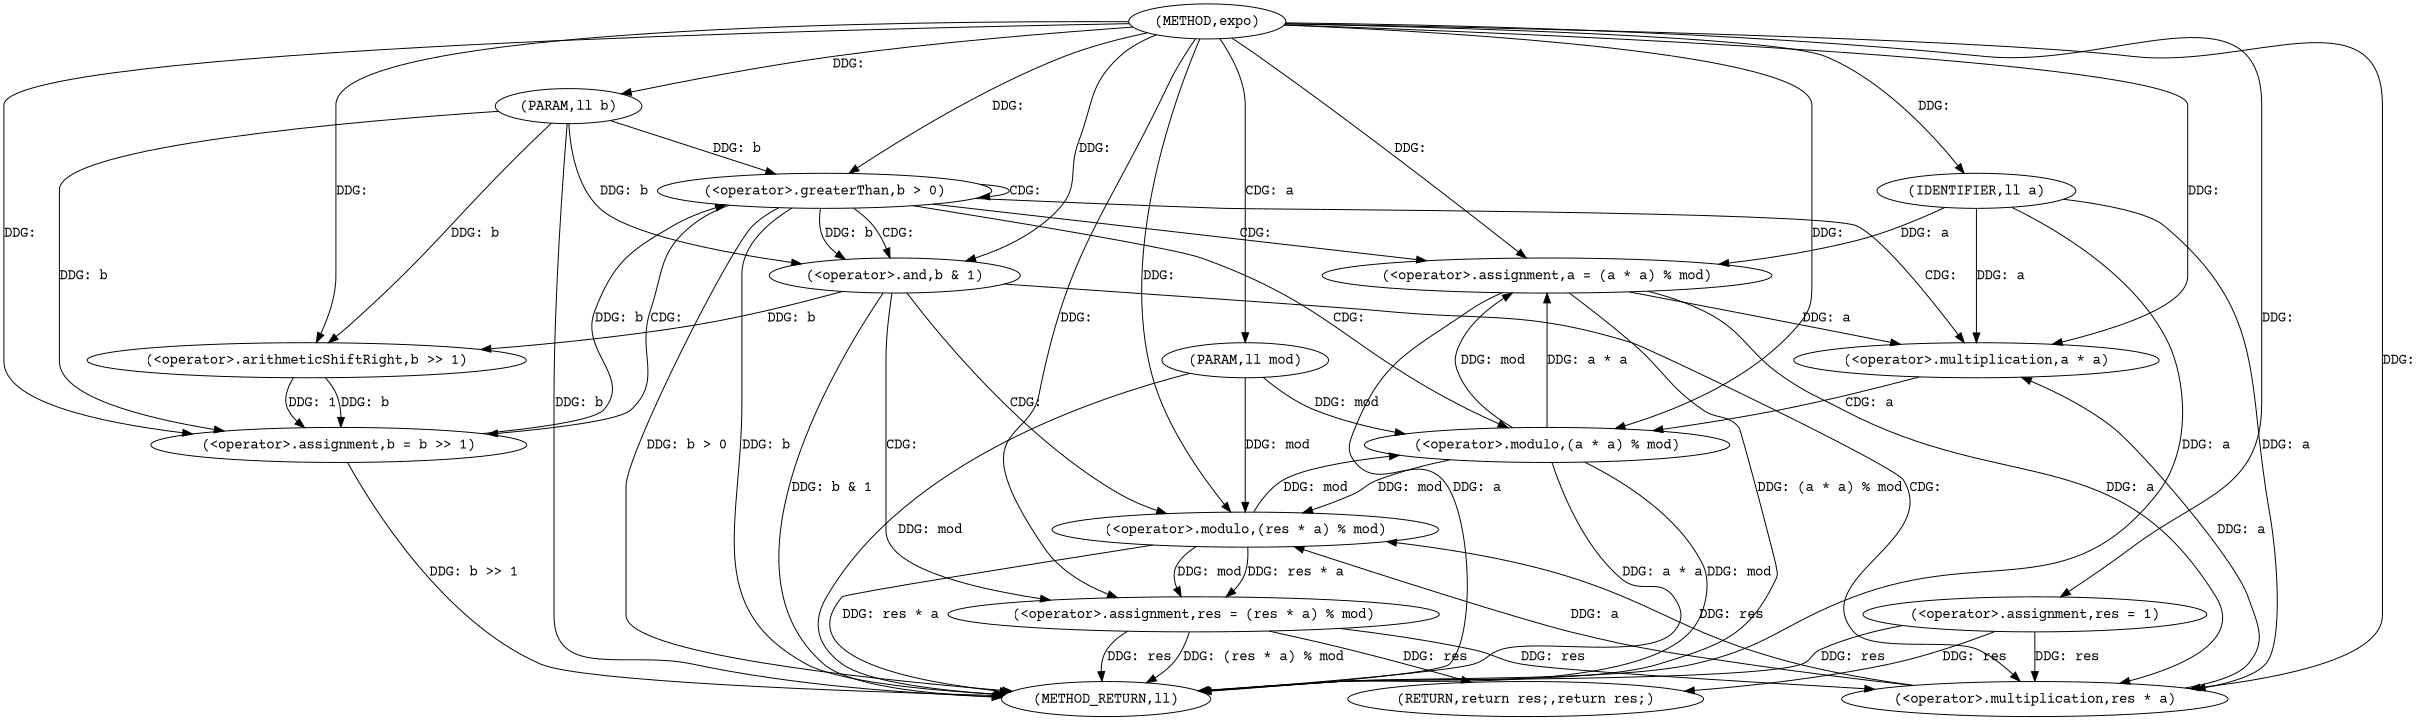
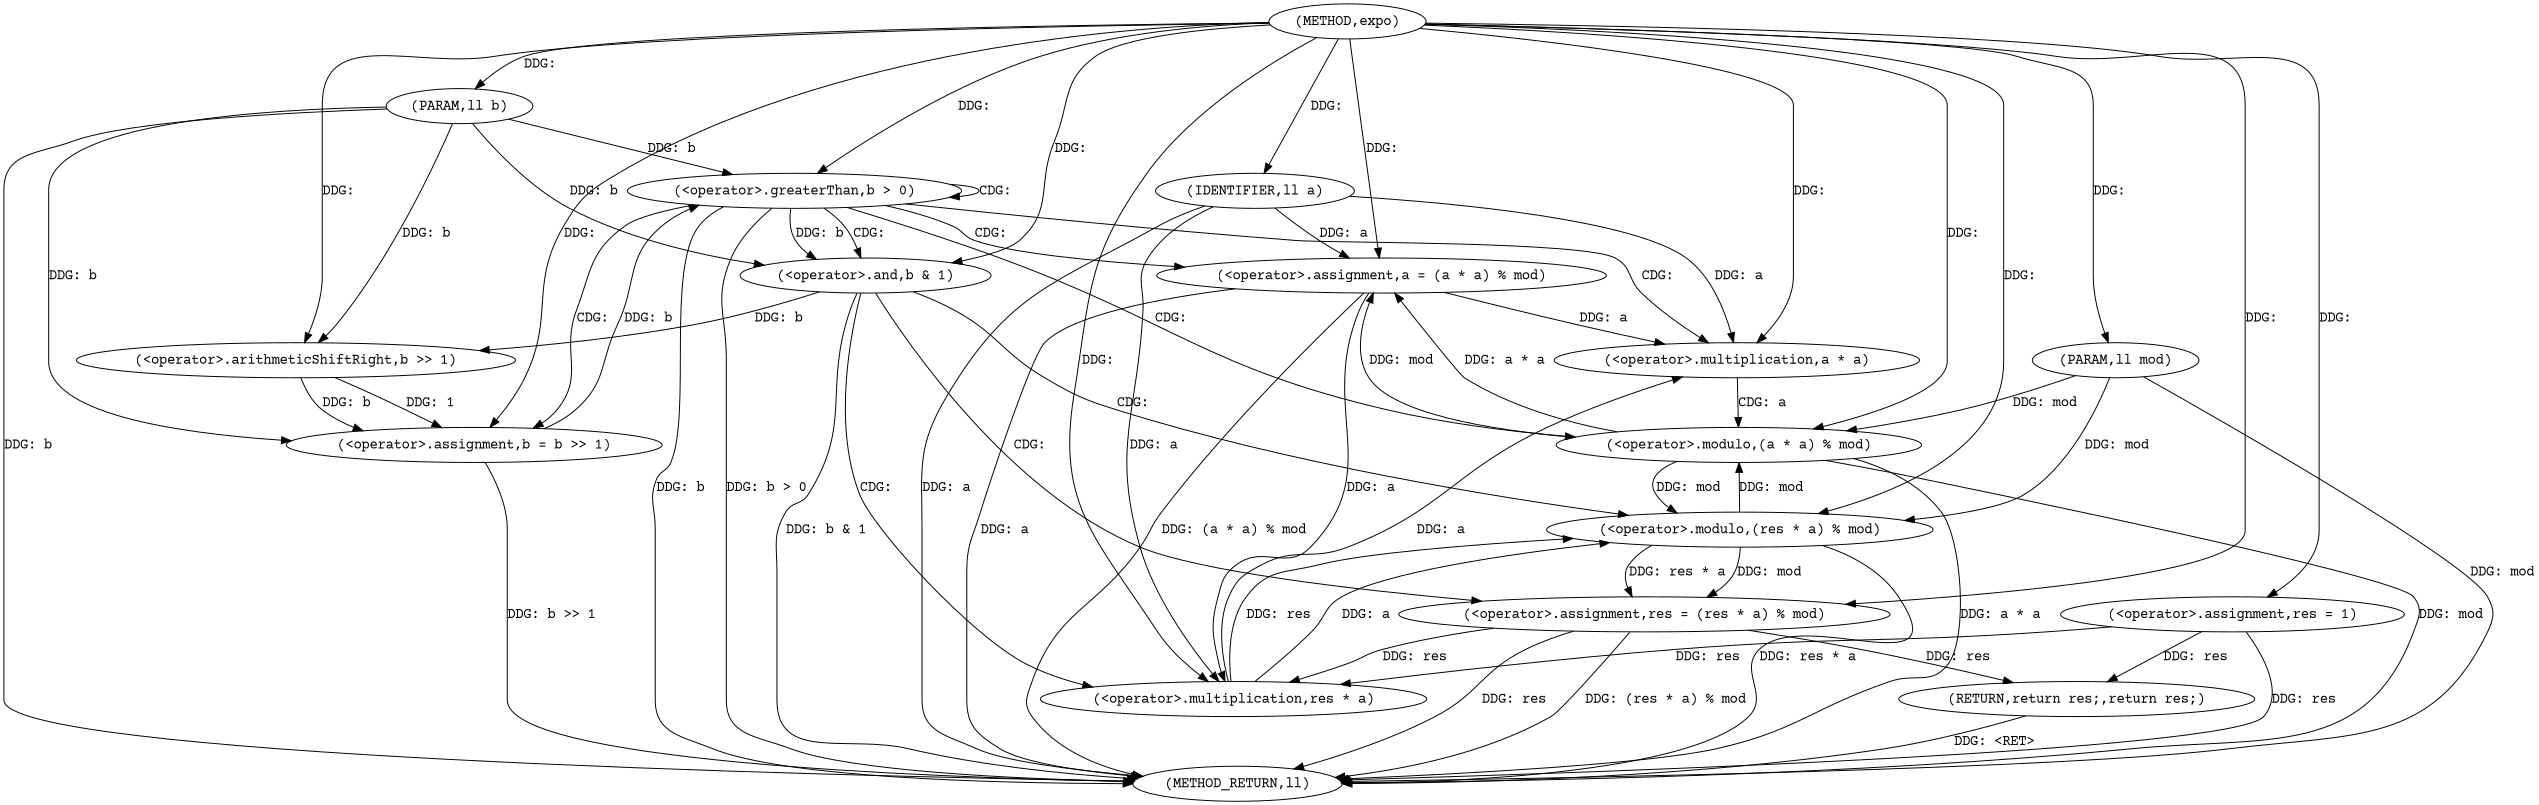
(1270, 191) -> (2114, 191)
none -> (1843, 754)
